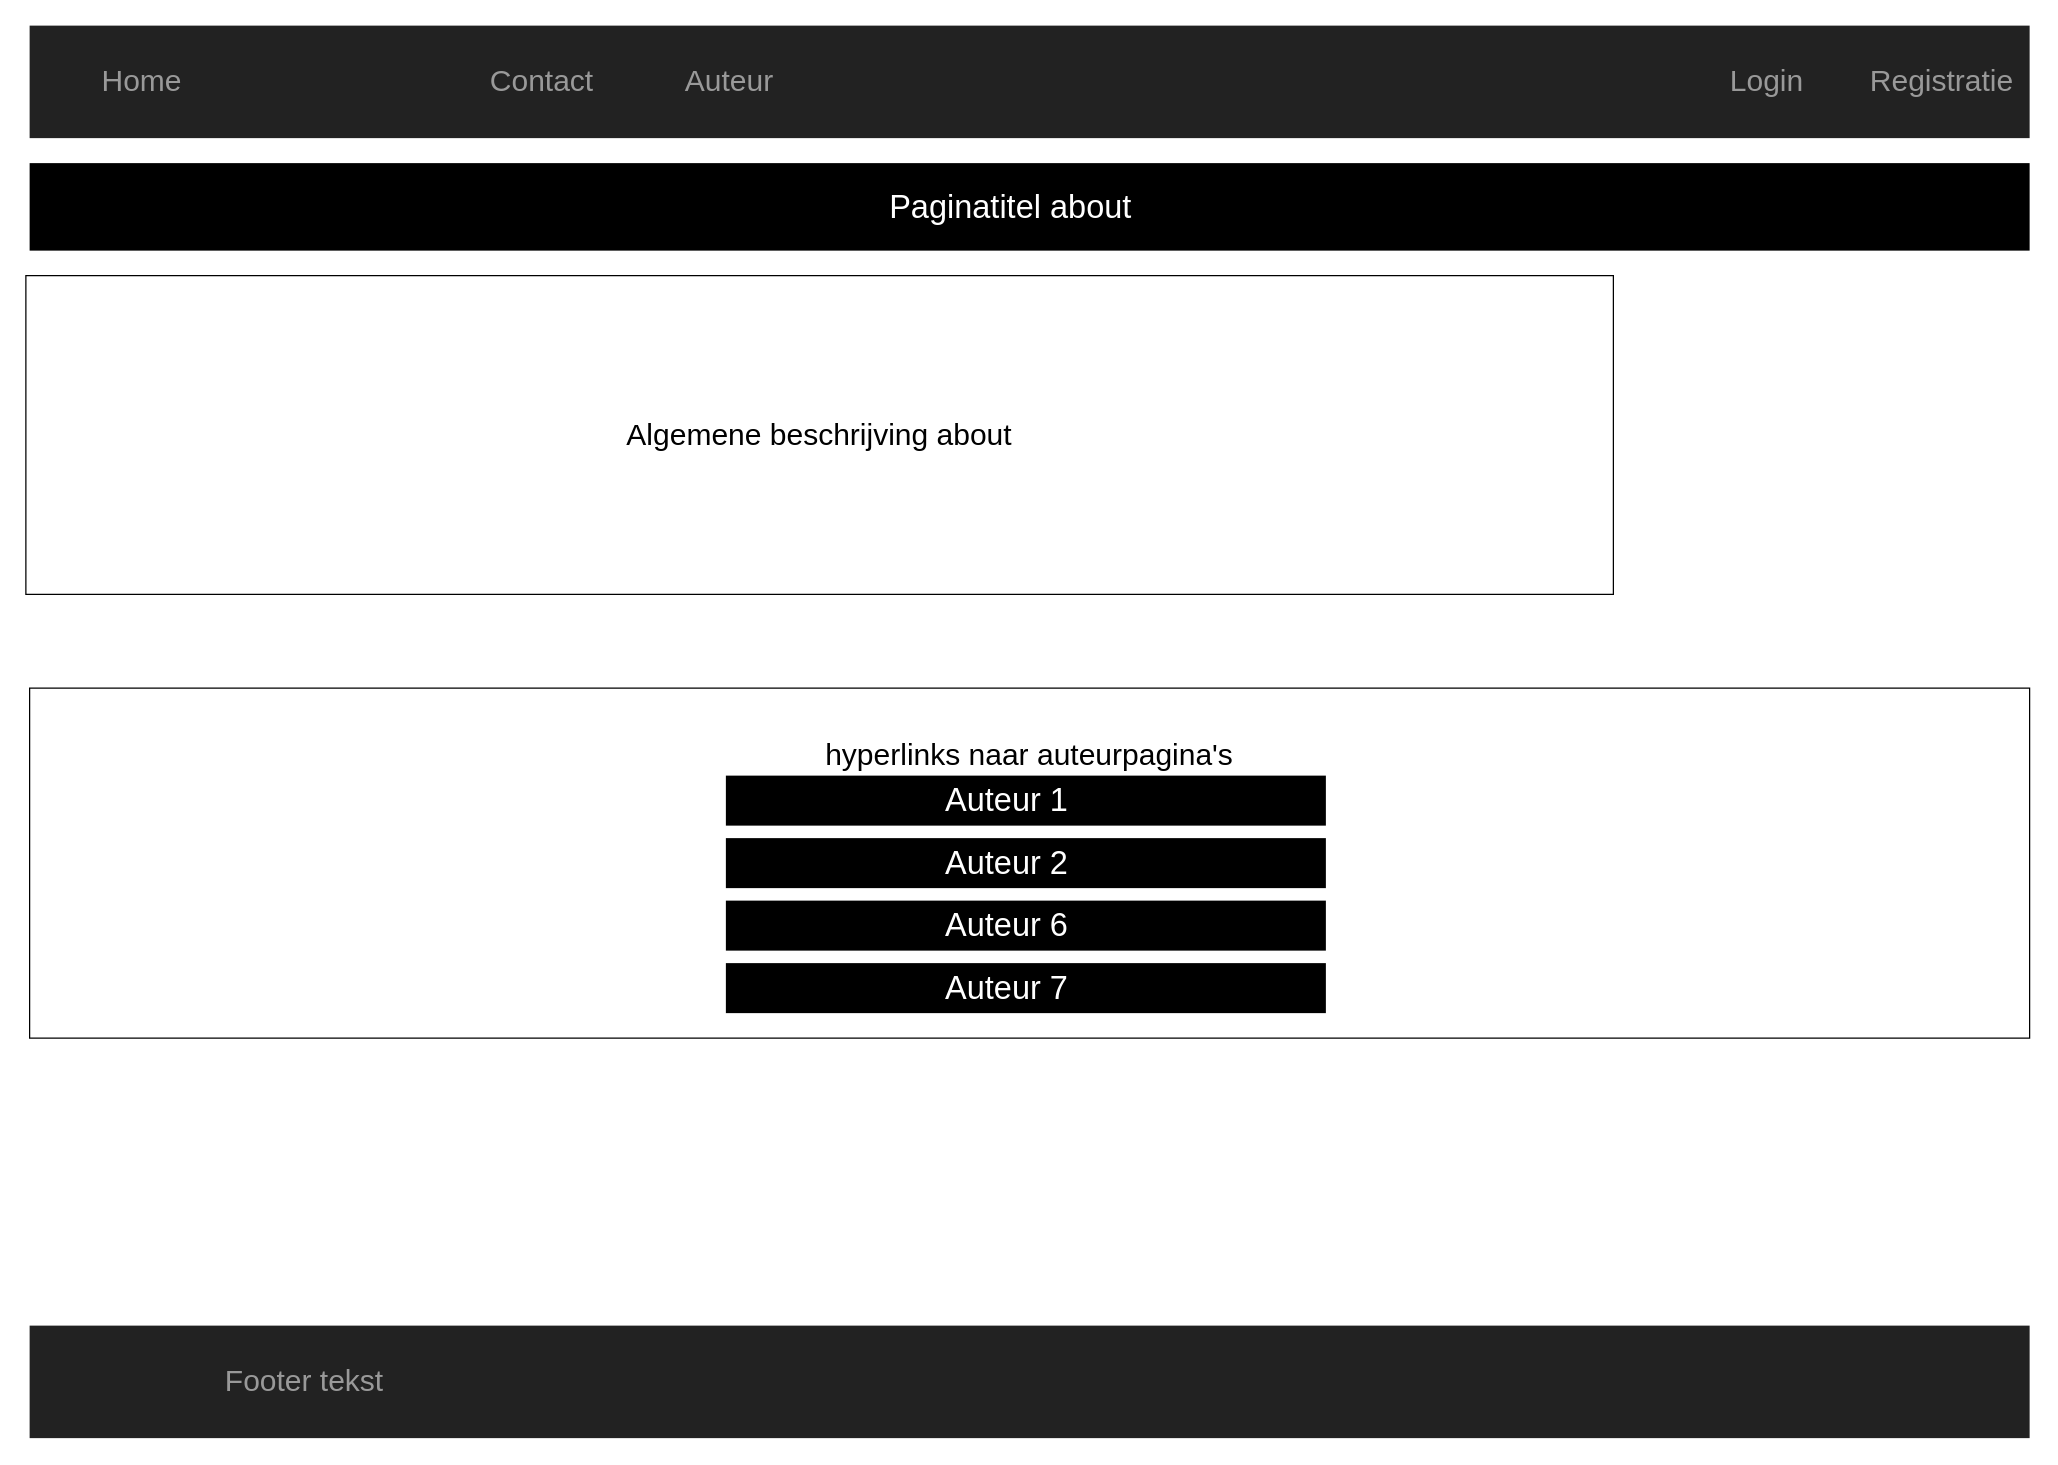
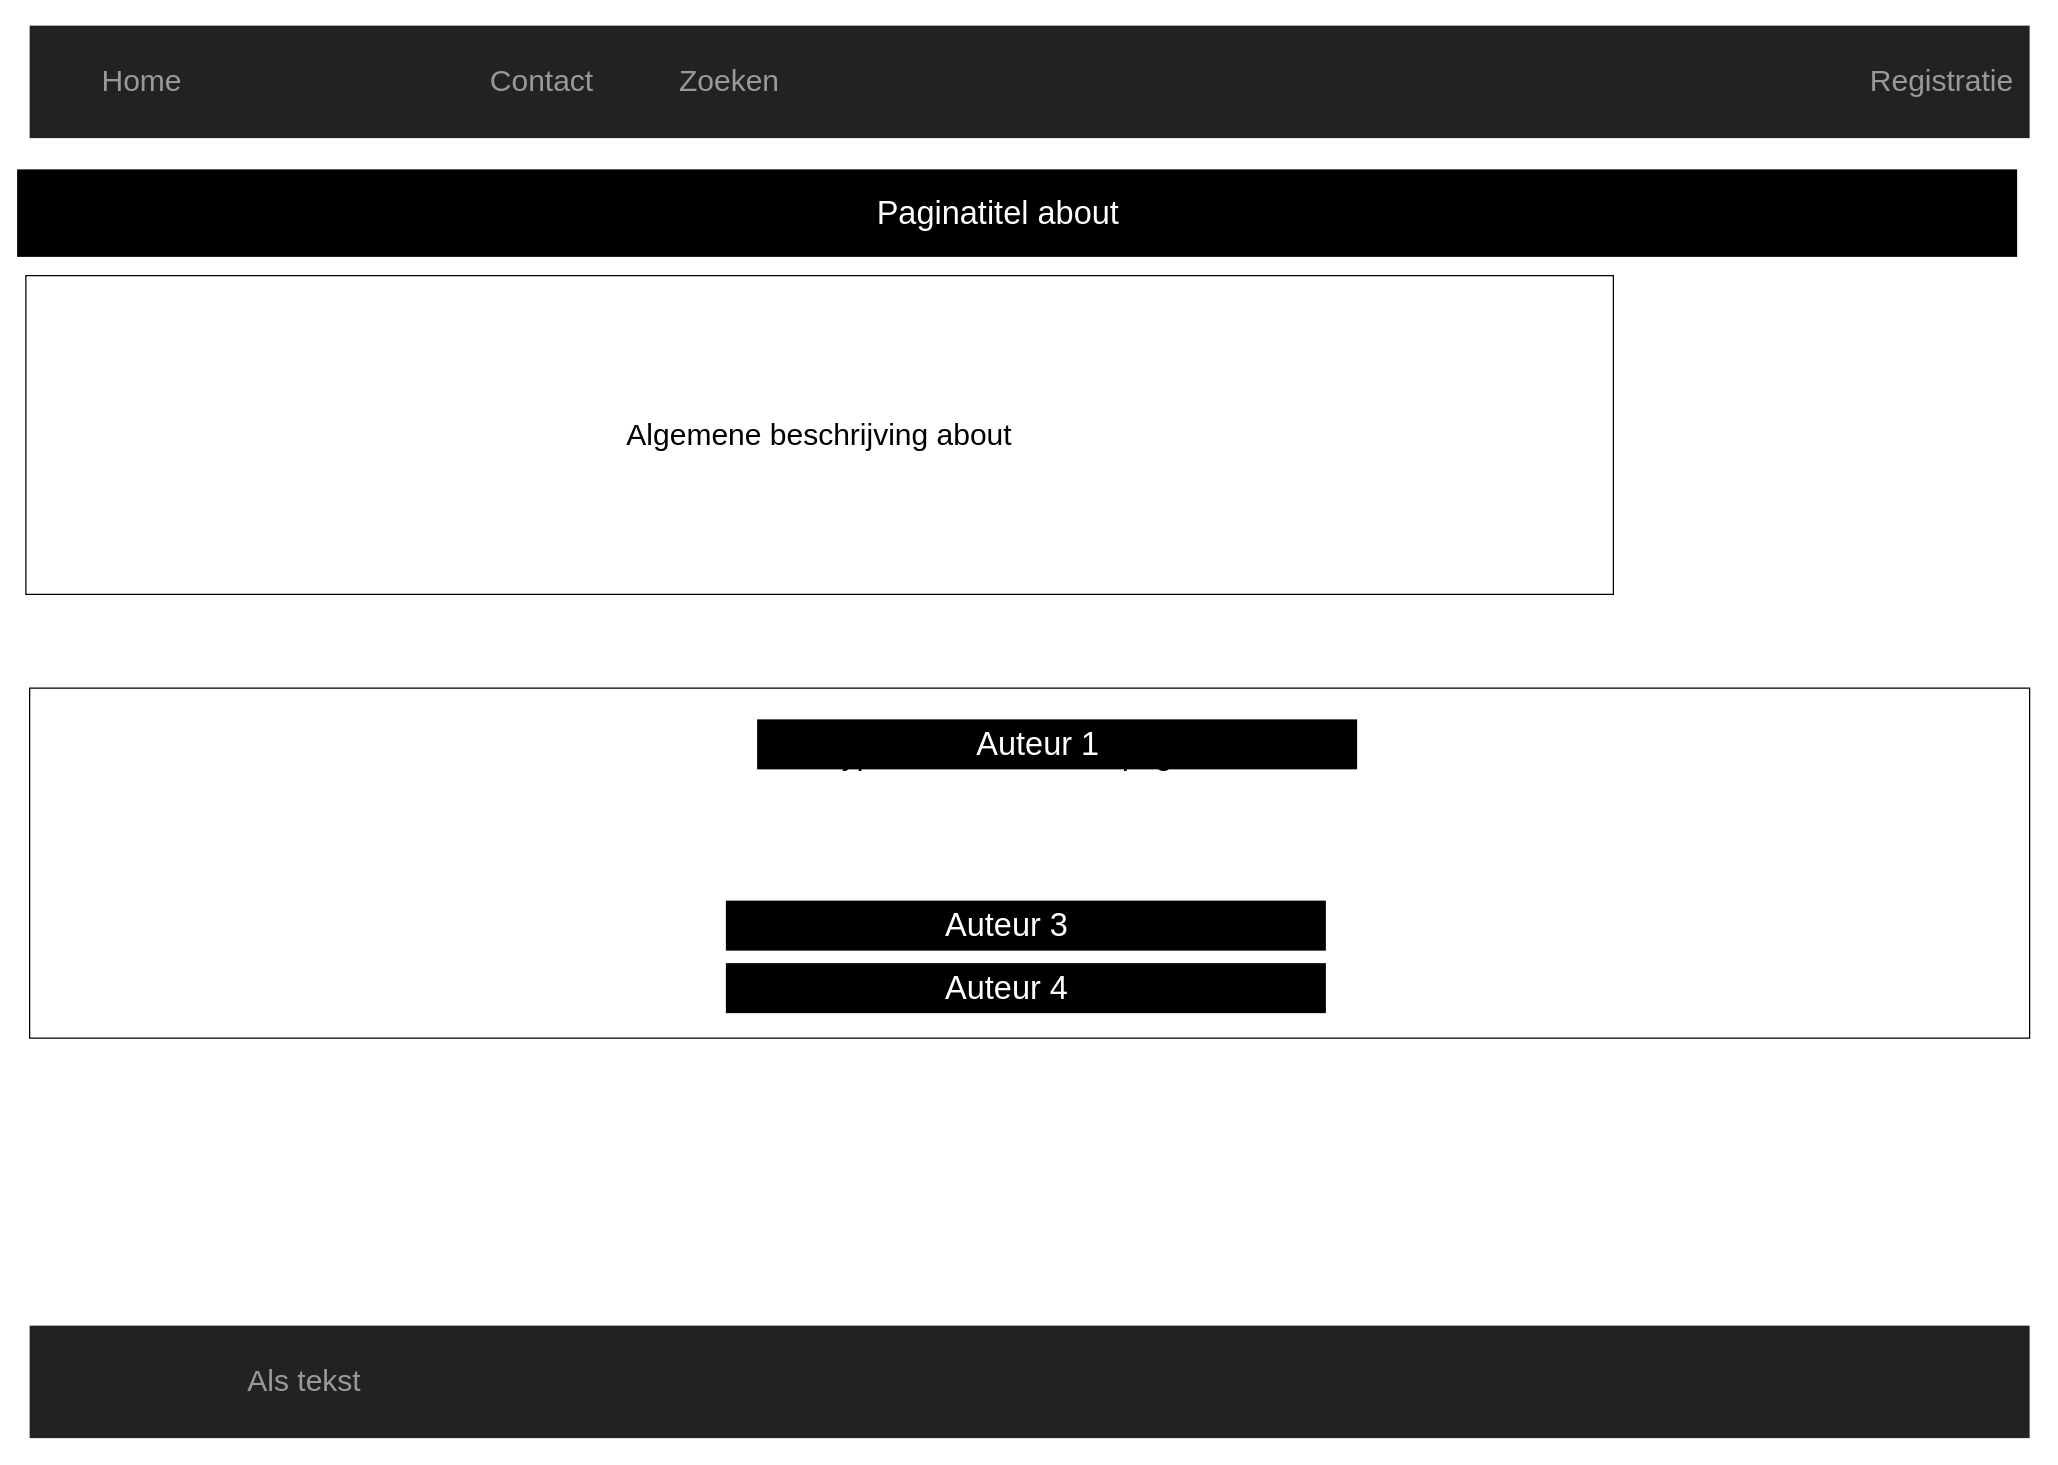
(729, 82) -> (729, 82)
(1767, 82) -> none
(1029, 207) -> (1017, 213)
(1026, 801) -> (1057, 744)
(1026, 863) -> none
(1007, 926) -> (1007, 926)
(1007, 988) -> (1007, 988)
(304, 1382) -> (304, 1382)
